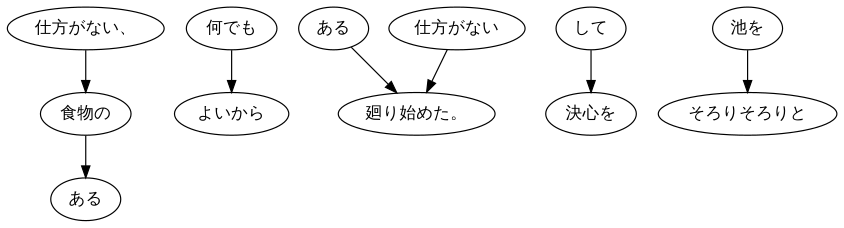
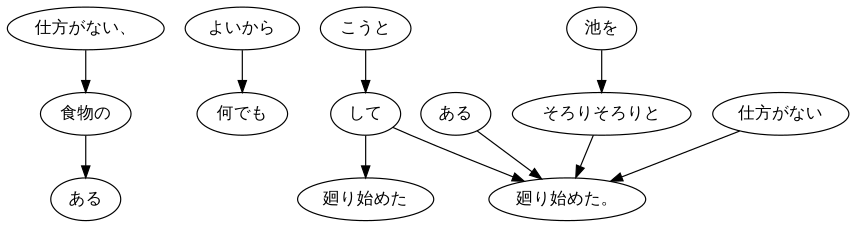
none -> (366, 28)
(232, 65) -> (242, 65)
(591, 114) -> (366, 199)
none -> (587, 151)
none -> (453, 153)
